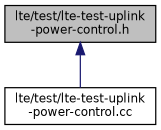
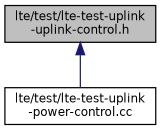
(80, 24) -> (80, 24)
